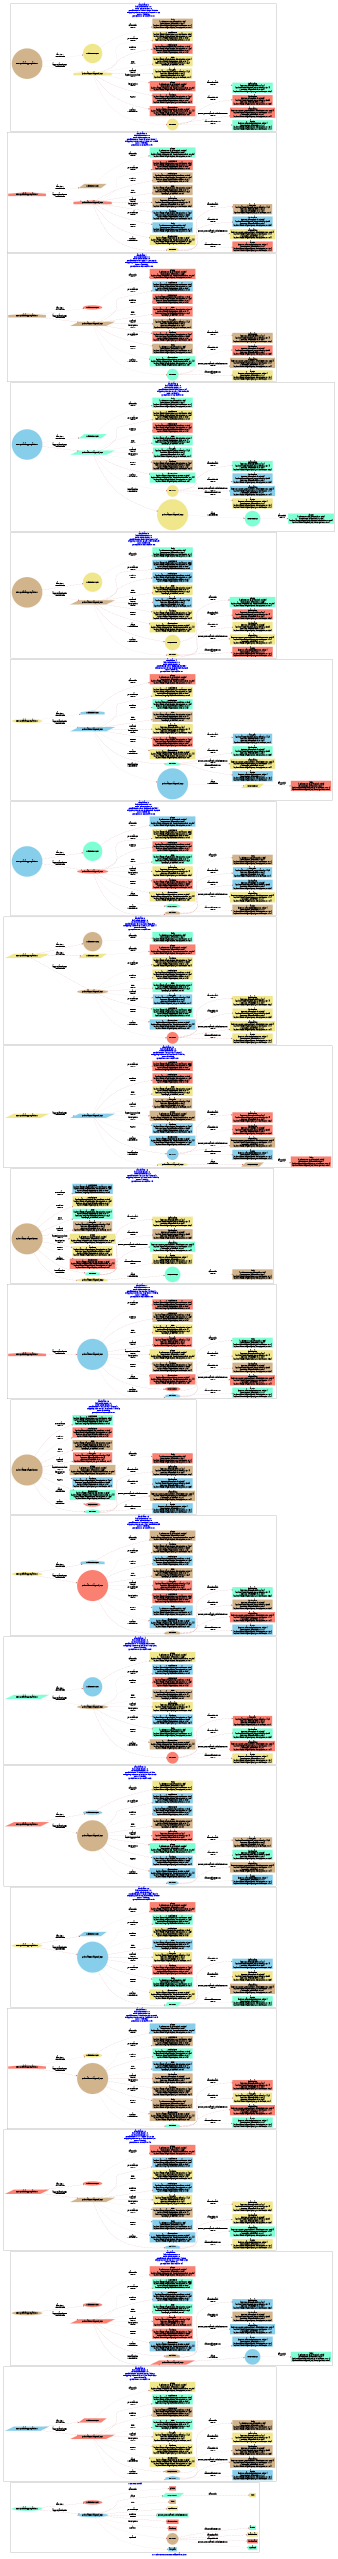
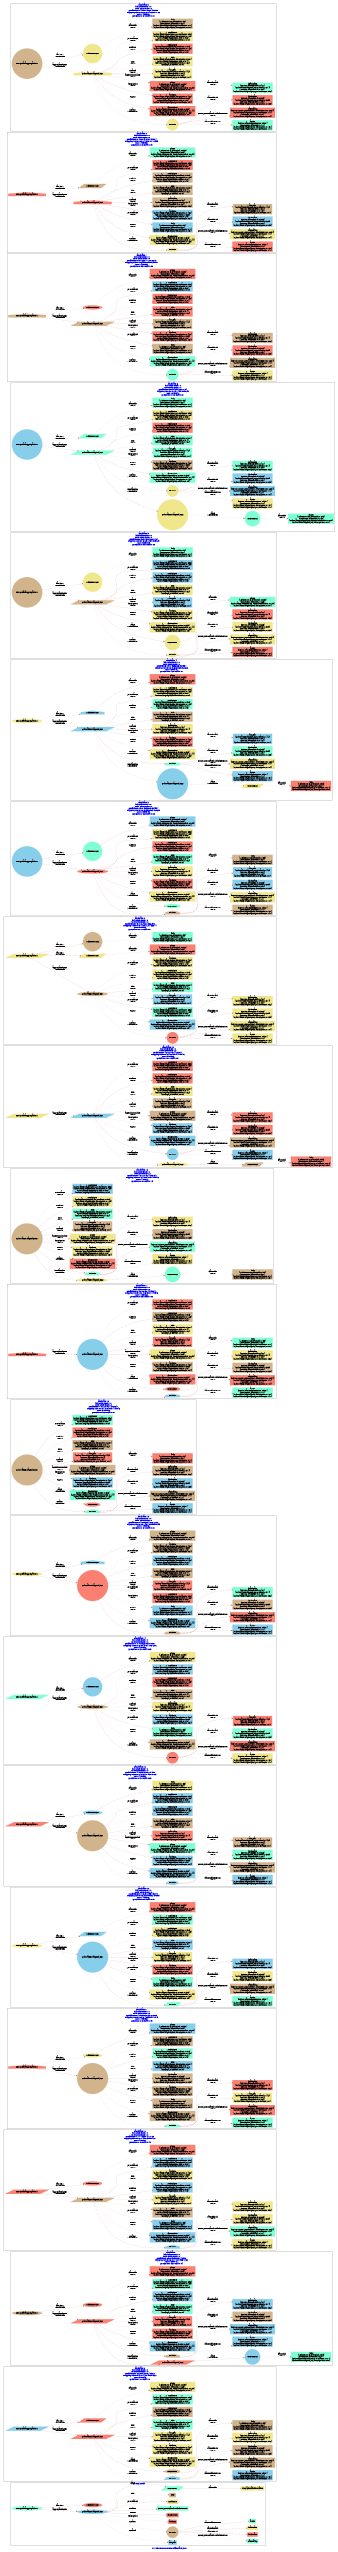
(173, 2488) -> none
(253, 2495) -> (253, 2488)
(253, 2548) -> (253, 2541)
